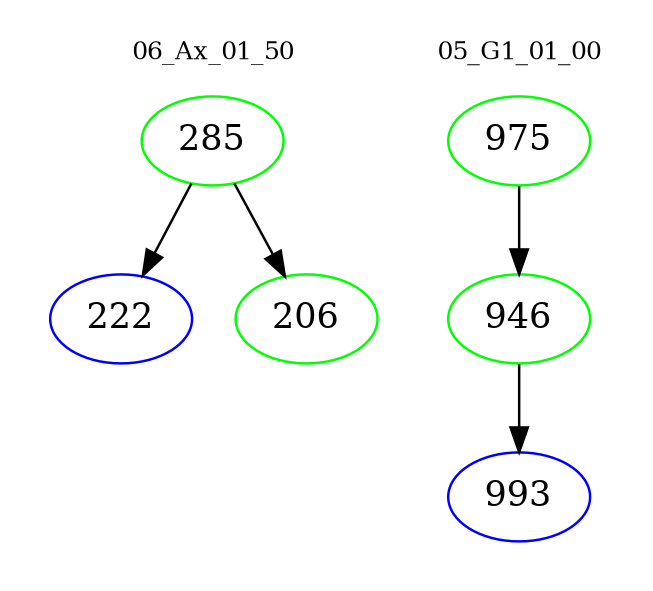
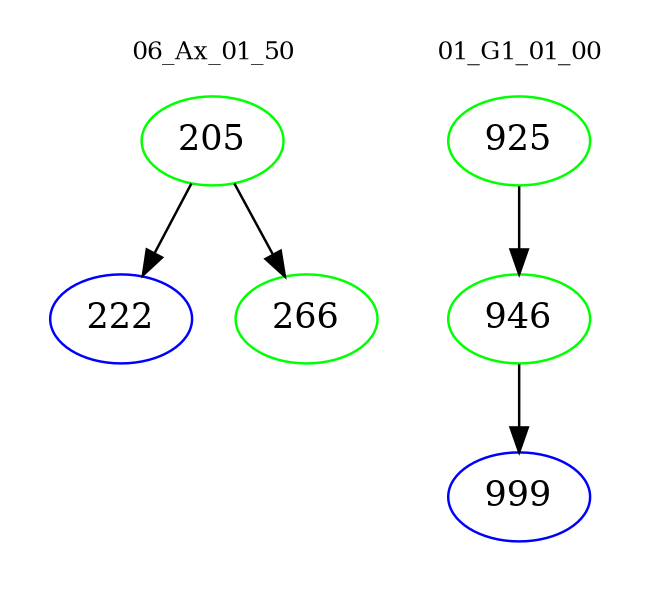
(520, 53) -> (520, 53)
(213, 141) -> (213, 141)
(519, 141) -> (519, 141)
(307, 319) -> (307, 319)
(519, 497) -> (519, 497)
